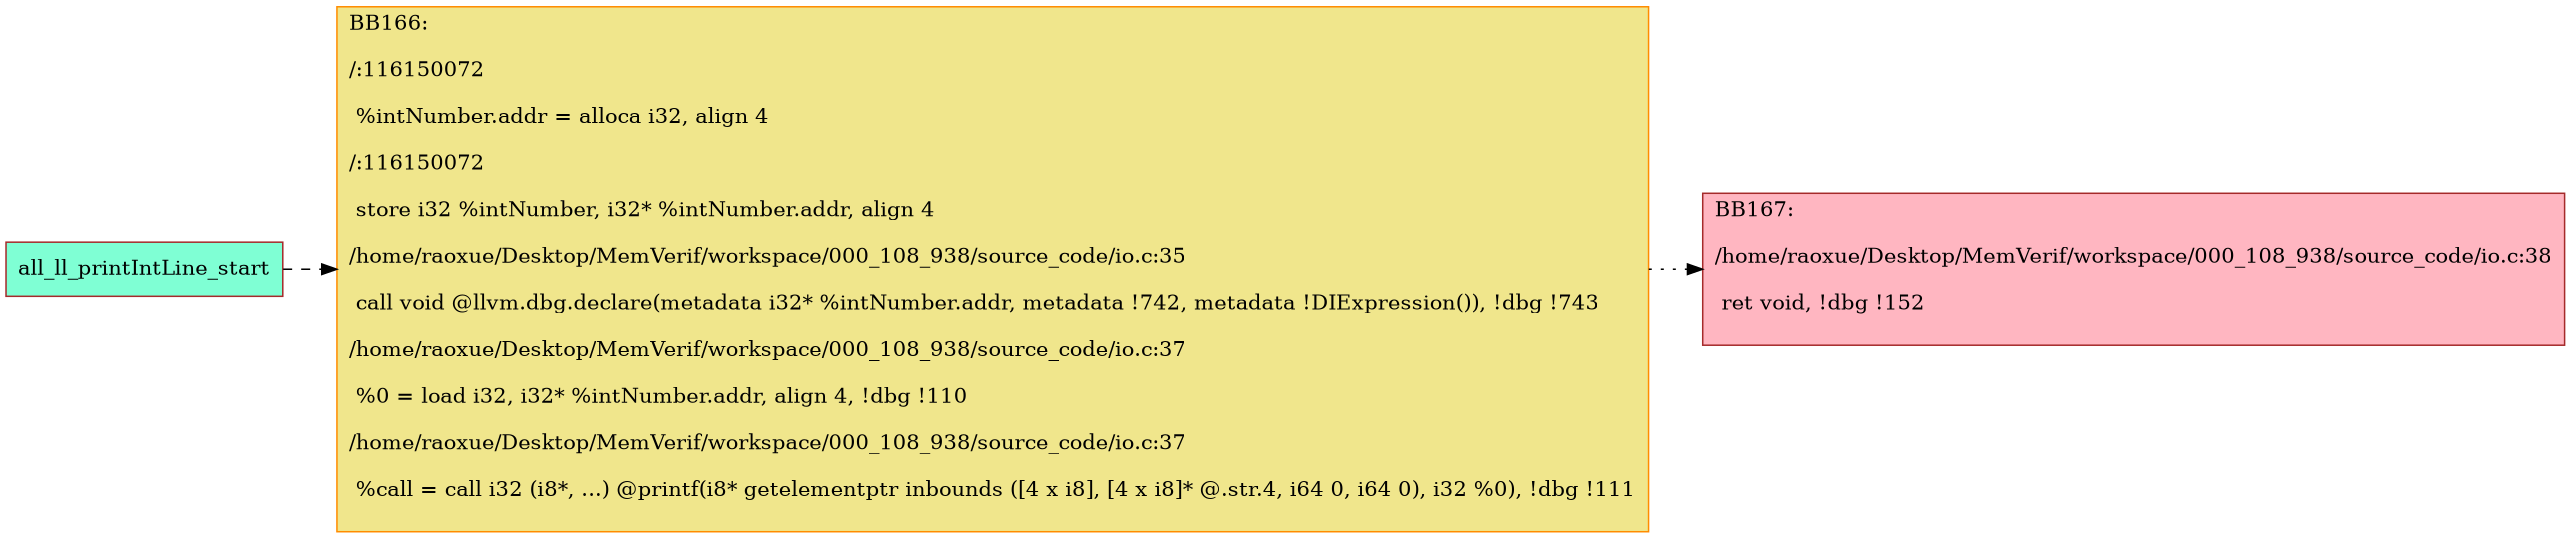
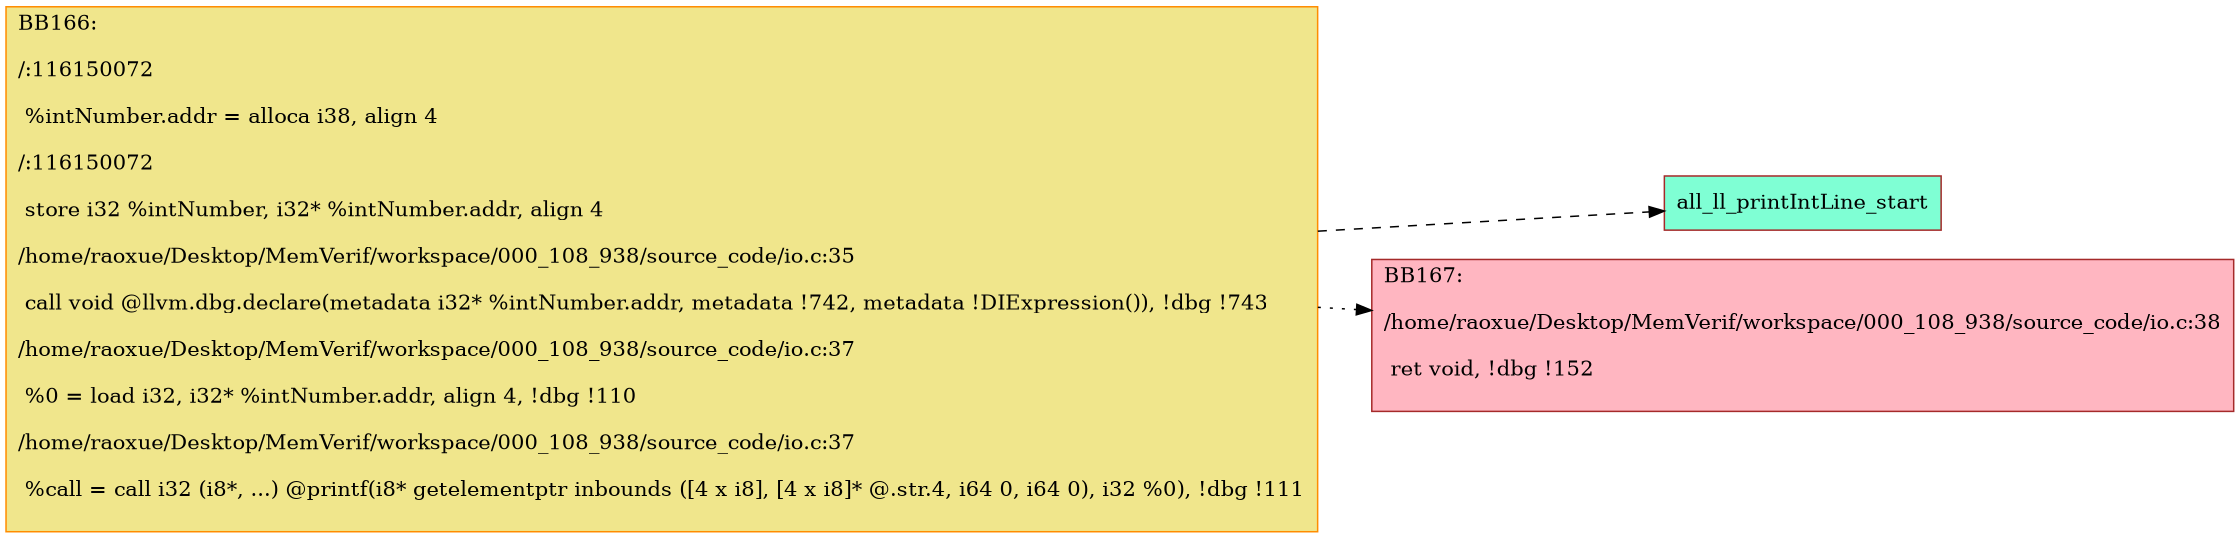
(560, 117) -> (229, 117)
(302, 269) -> (1484, 222)
